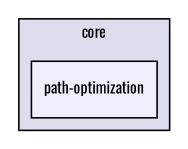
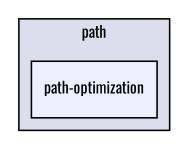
(94, 34) -> (94, 34)
